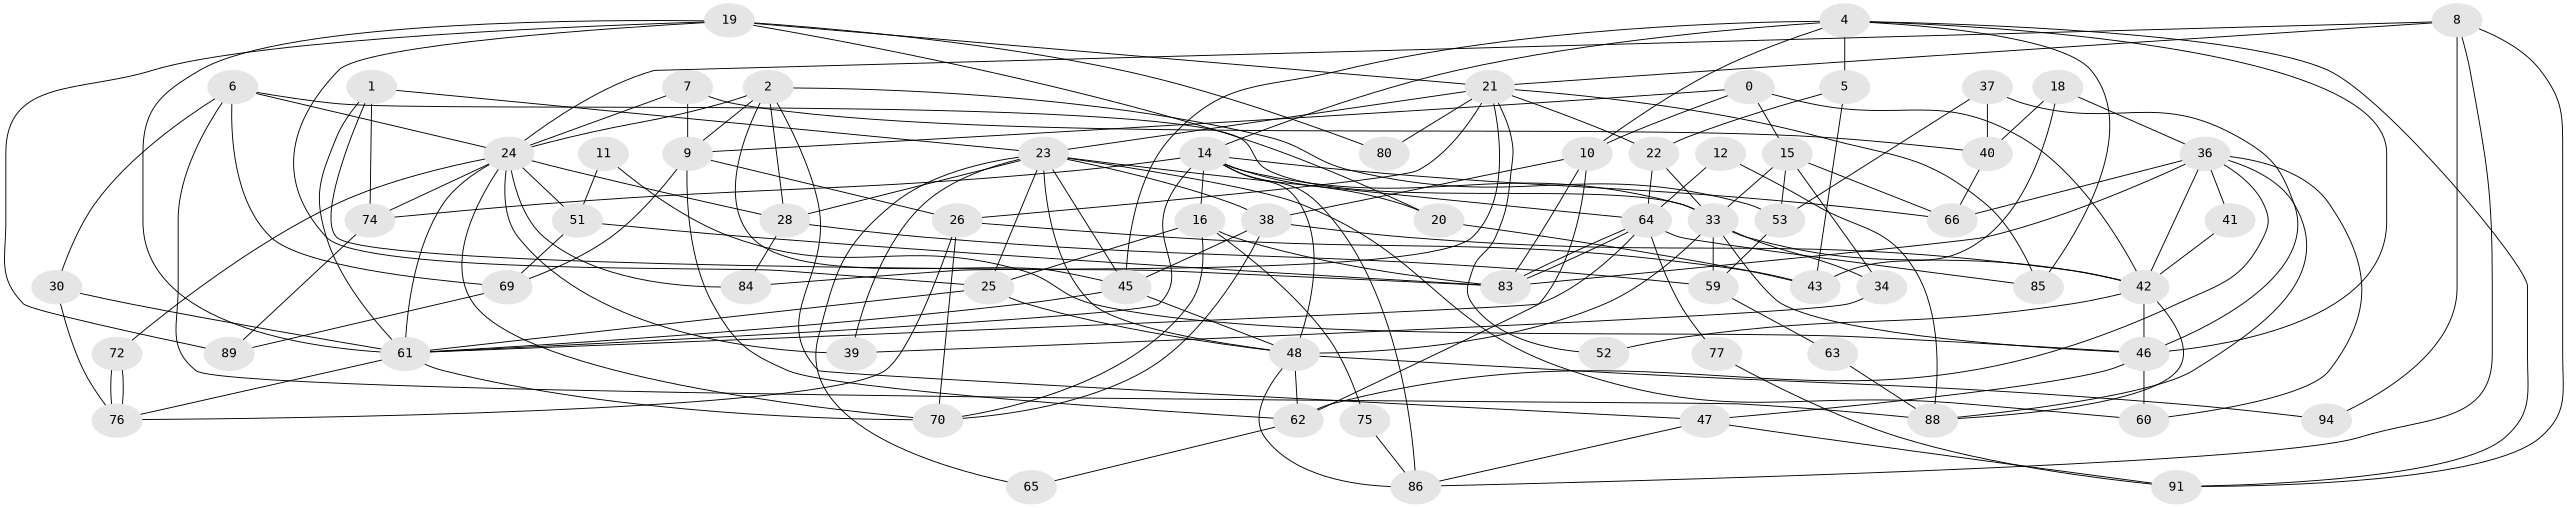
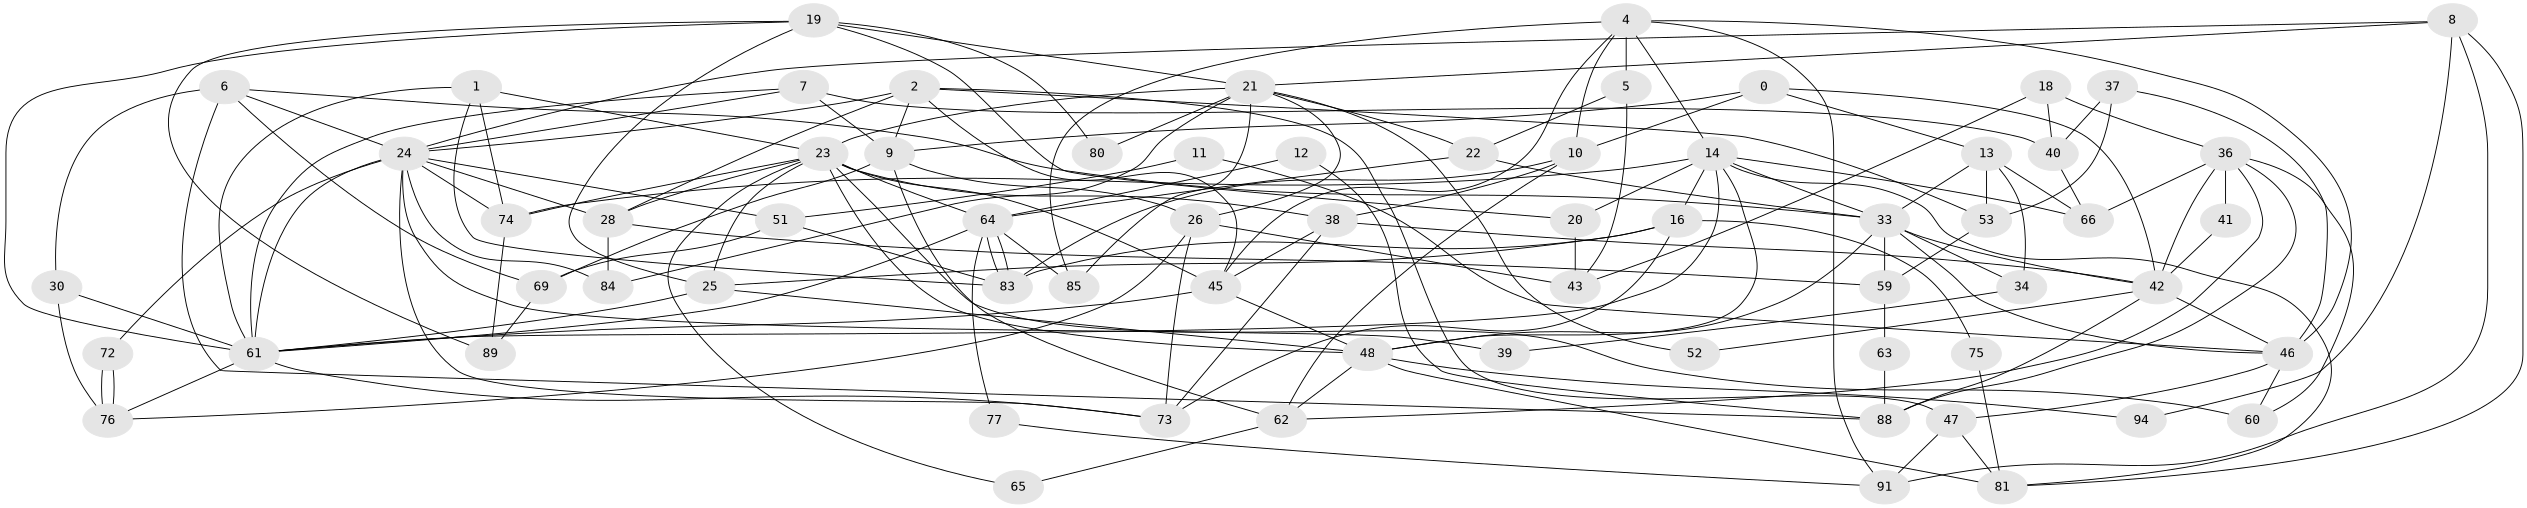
none -> (446, 120)
(1787, 154) -> (1987, 154)
(908, 220) -> (664, 185)
(1914, 246) -> none
(938, 421) -> (1165, 421)
(1416, 487) -> (2002, 487)
